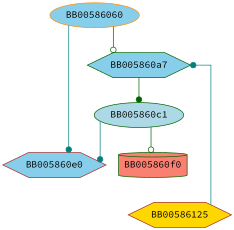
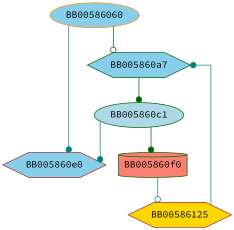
(151, 137) -> (151, 137)
none -> (158, 187)
